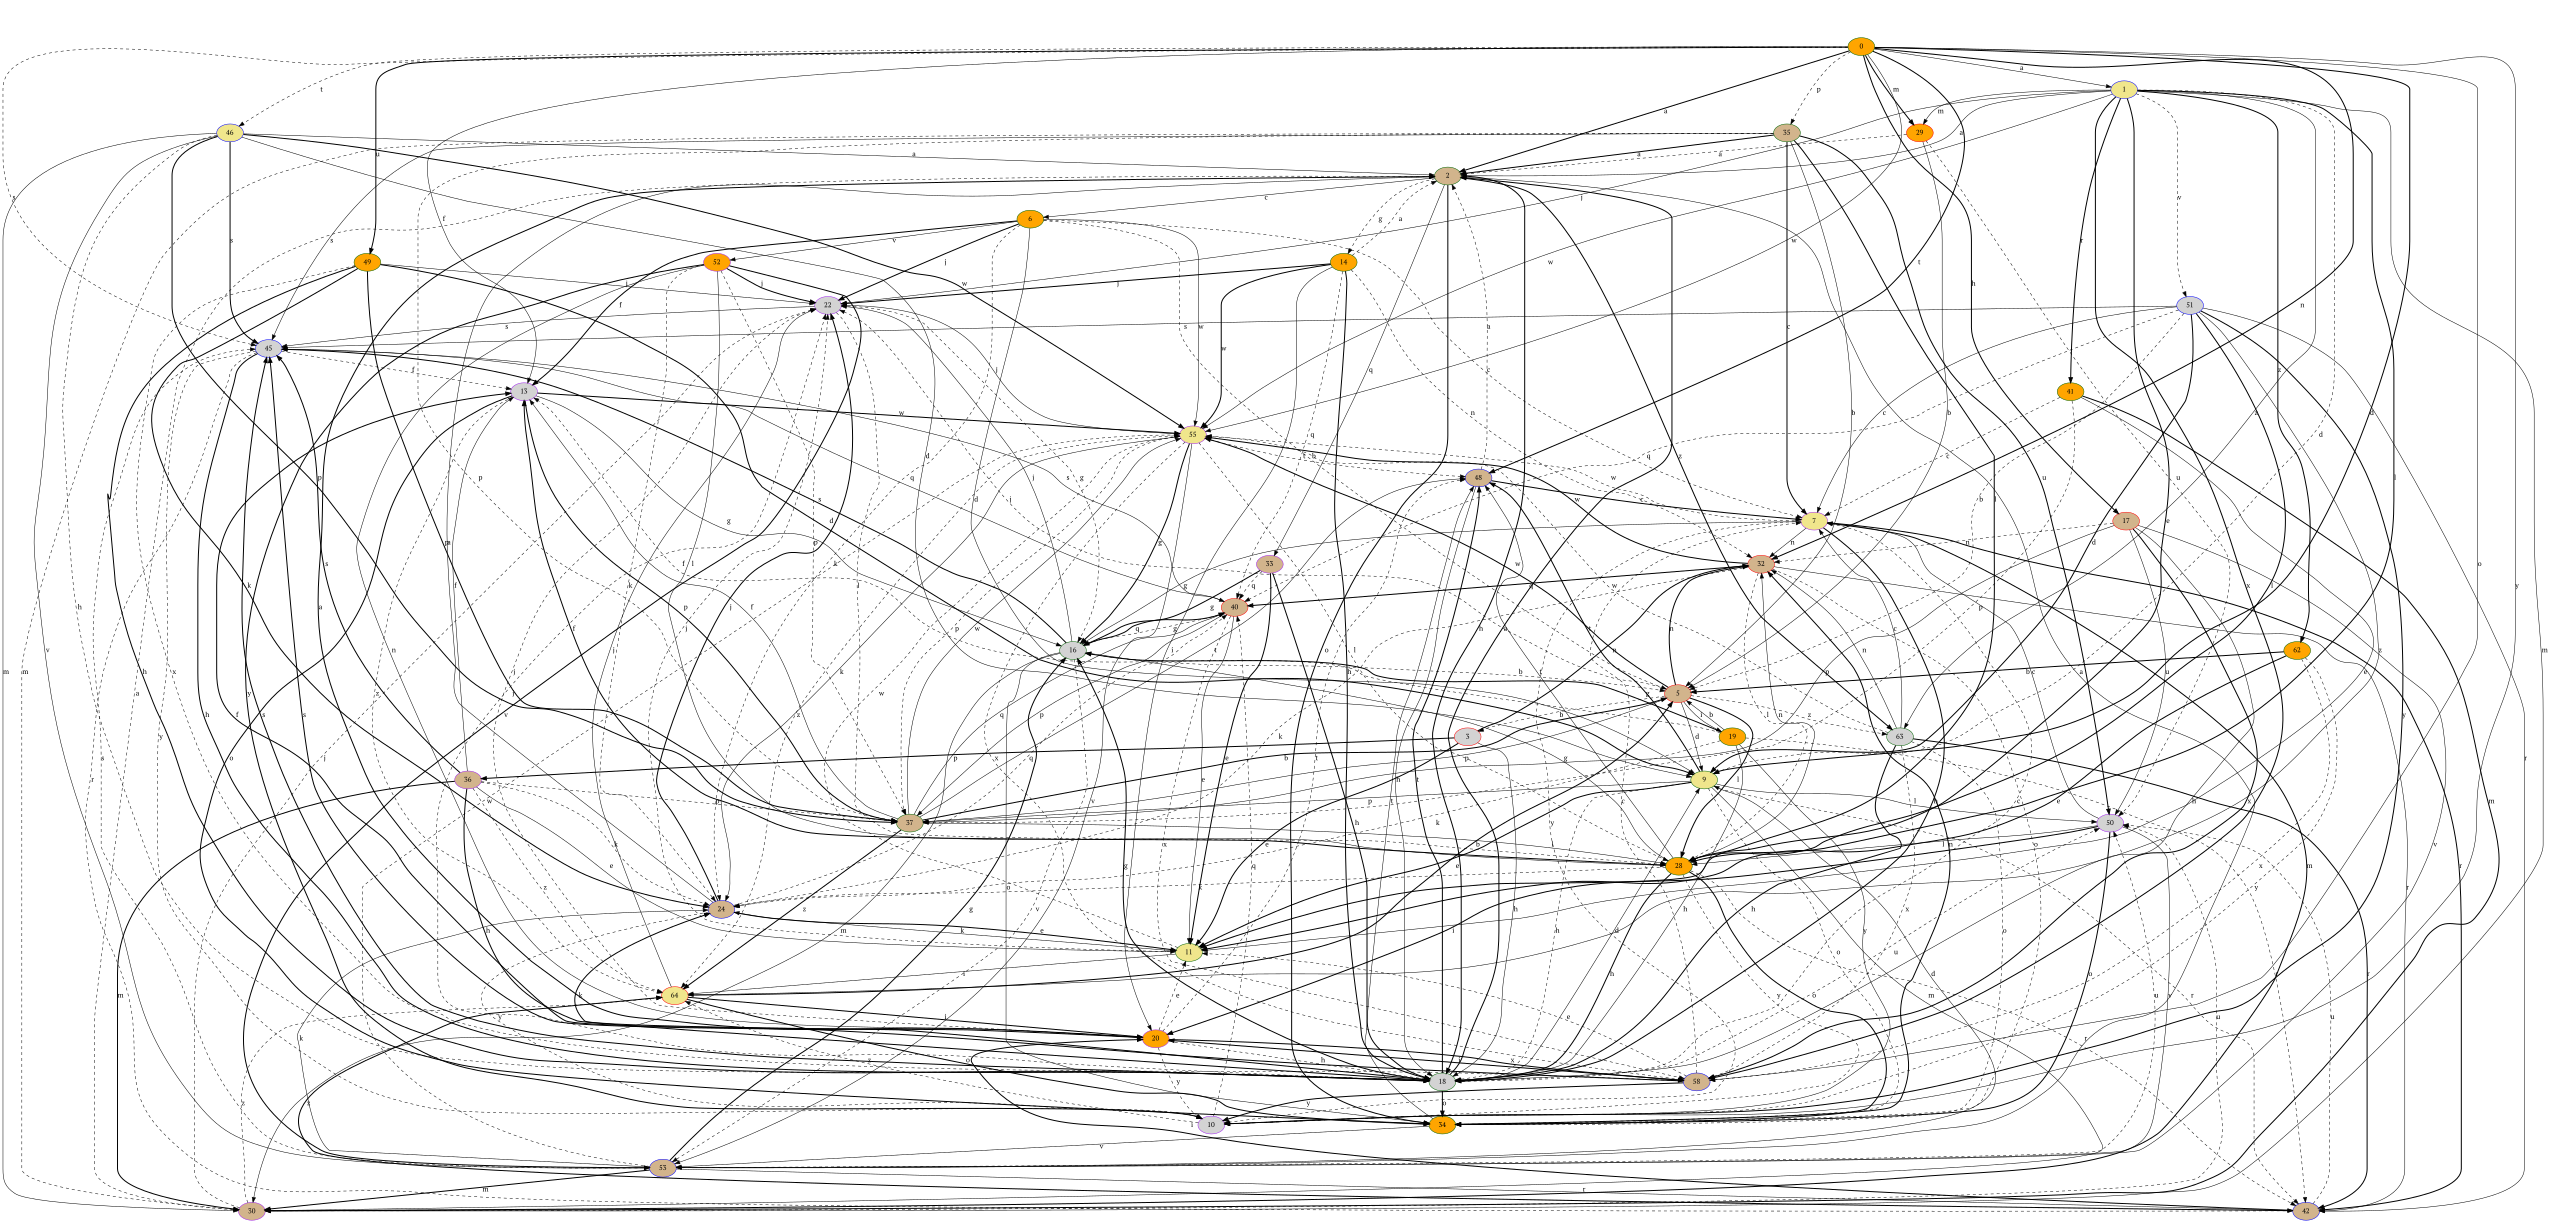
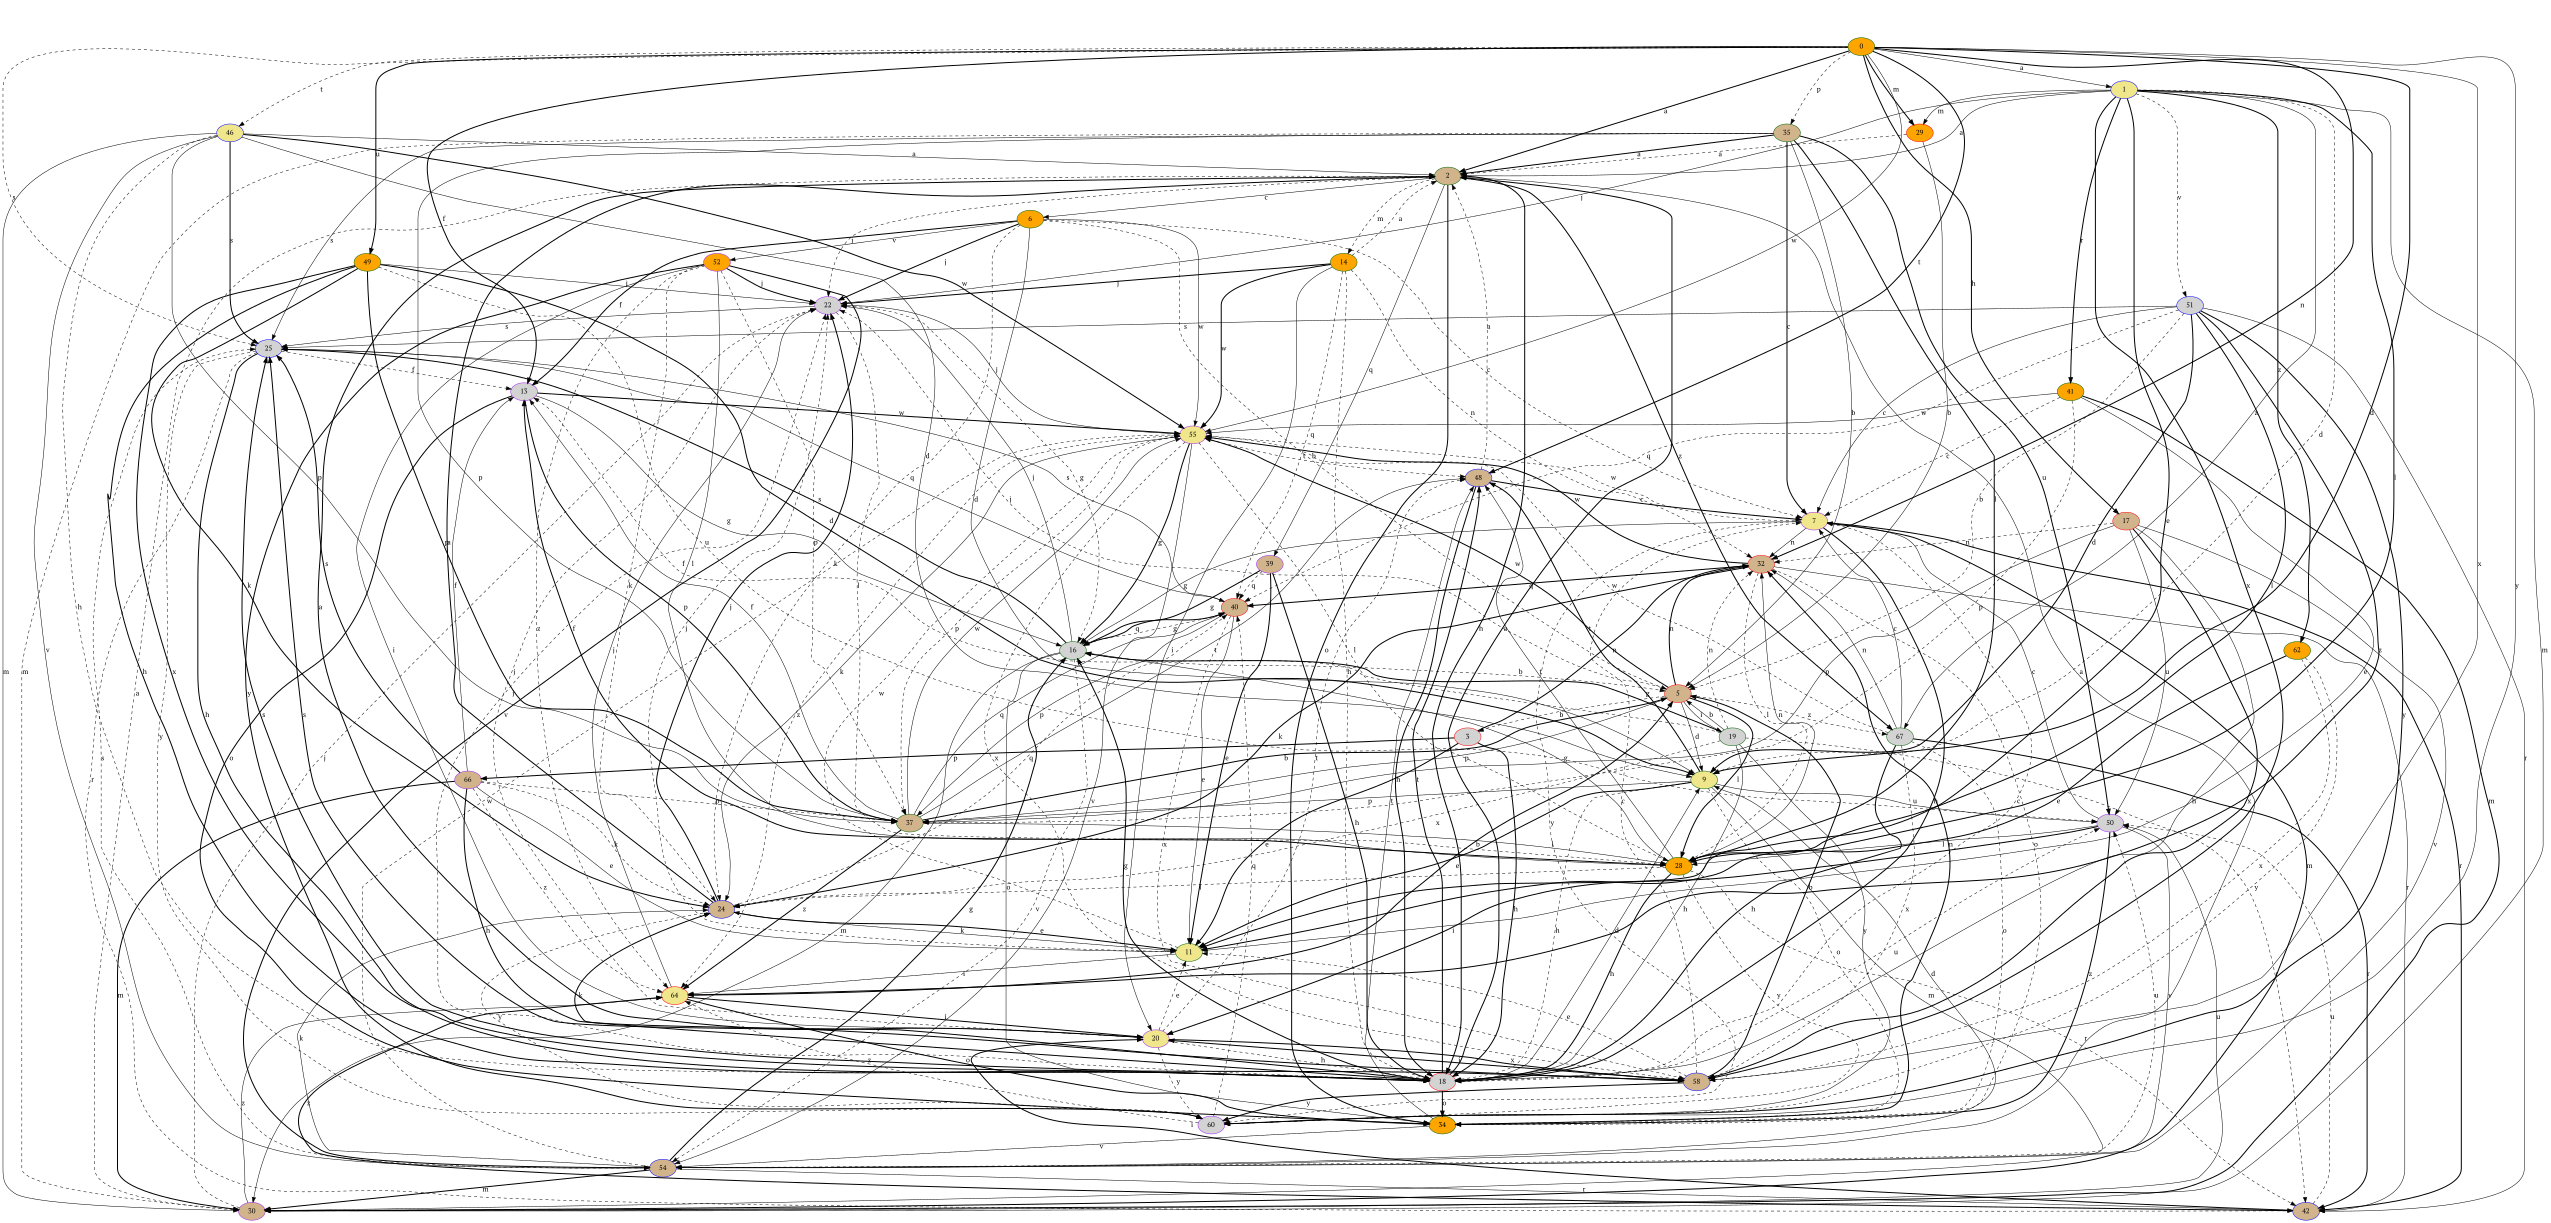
(1000, 64) -> (1000, 64)
(669, 153) -> (669, 153)
none -> (1111, 195)
(1380, 219) -> (1380, 219)
(1645, 224) -> (1635, 425)
(582, 225) -> (582, 225)
(269, 349) -> (269, 349)
(2158, 464) -> (1144, 728)
(1270, 564) -> (1270, 564)
(2480, 564) -> (2480, 564)
(397, 597) -> (397, 597)
none -> (1708, 647)
(394, 651) -> (394, 651)
(1990, 671) -> (1810, 883)
(1347, 672) -> (1347, 672)
(1732, 737) -> (1732, 737)
(1900, 737) -> (1900, 737)
(374, 745) -> (536, 588)
(1400, 749) -> (1398, 809)
(1255, 754) -> (1255, 754)
(468, 780) -> (468, 780)
(1915, 801) -> (1915, 801)
(1438, 823) -> (1438, 823)
(423, 887) -> none
(1200, 888) -> (1200, 888)
(1821, 891) -> (1821, 891)
(1513, 908) -> (1513, 908)
(2080, 908) -> none
(2090, 974) -> (2090, 974)
(361, 1016) -> (361, 1016)
(1156, 1039) -> (1156, 1039)
(559, 1042) -> (559, 1042)
(1442, 1082) -> (1442, 1082)
(1881, 1091) -> none
(1211, 1125) -> (1211, 1125)
(663, 1168) -> (663, 1168)
(2011, 1192) -> (2011, 1192)
